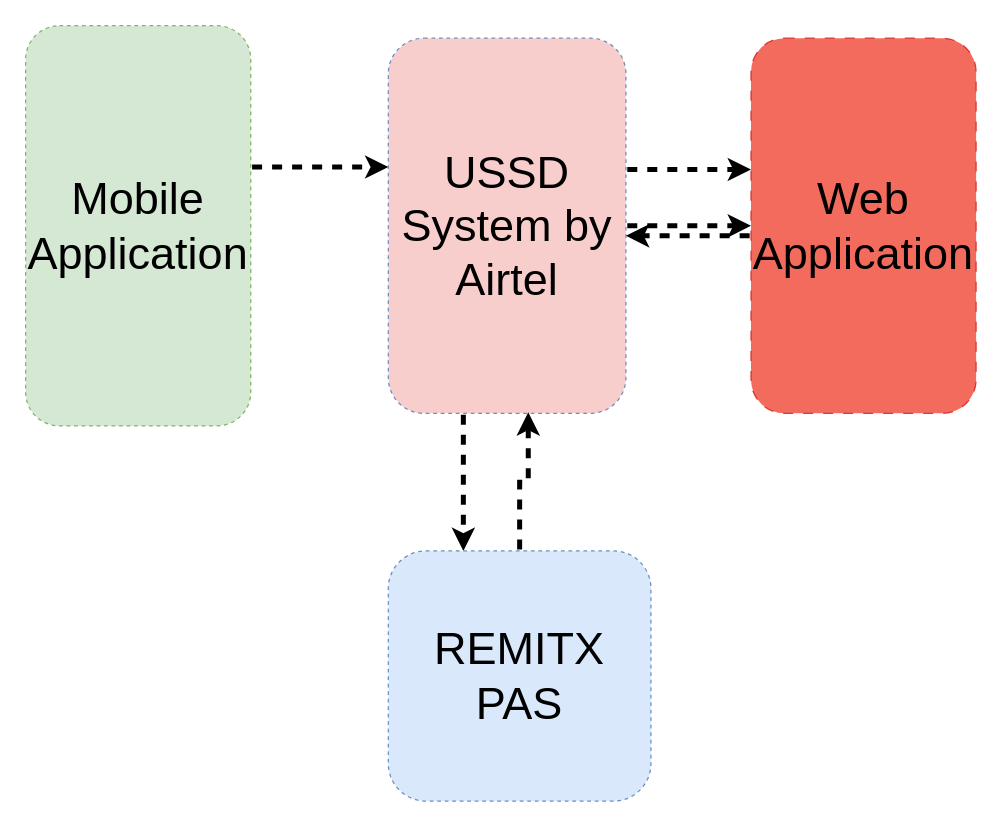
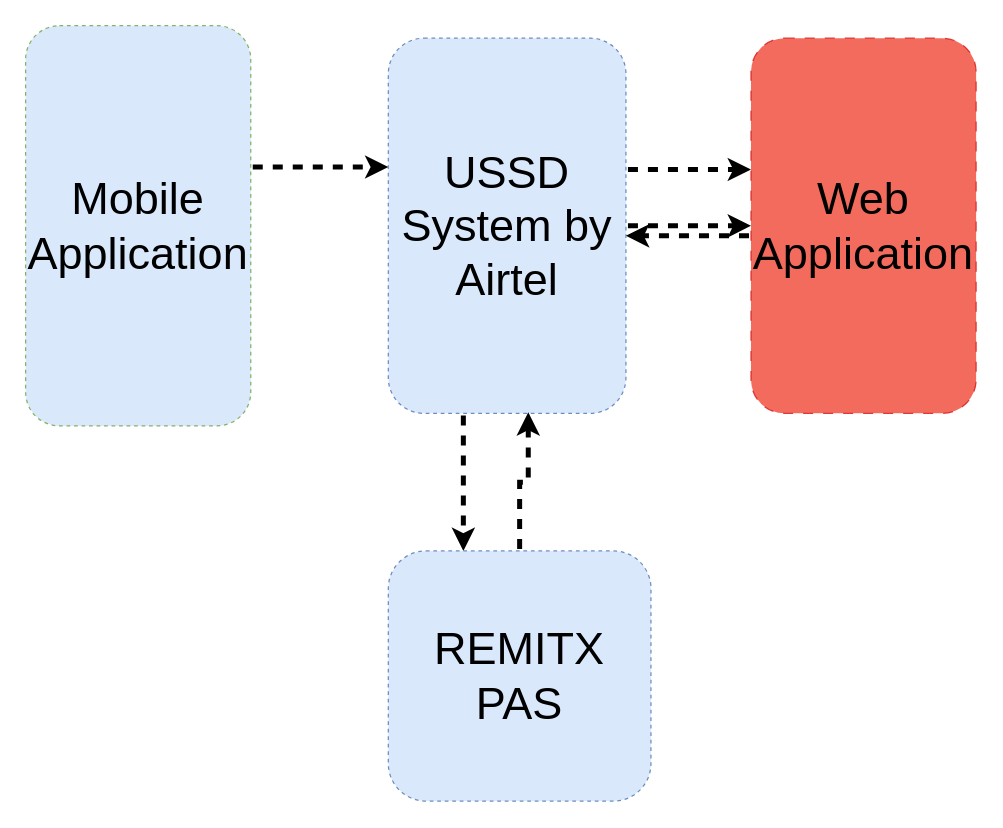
(138, 226) -> (138, 226)
(507, 226) -> (507, 226)
